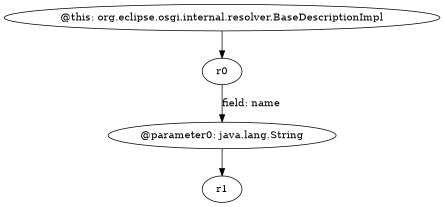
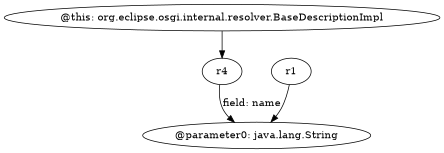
(222, 71) -> (222, 71)
(222, 159) -> (285, 101)
